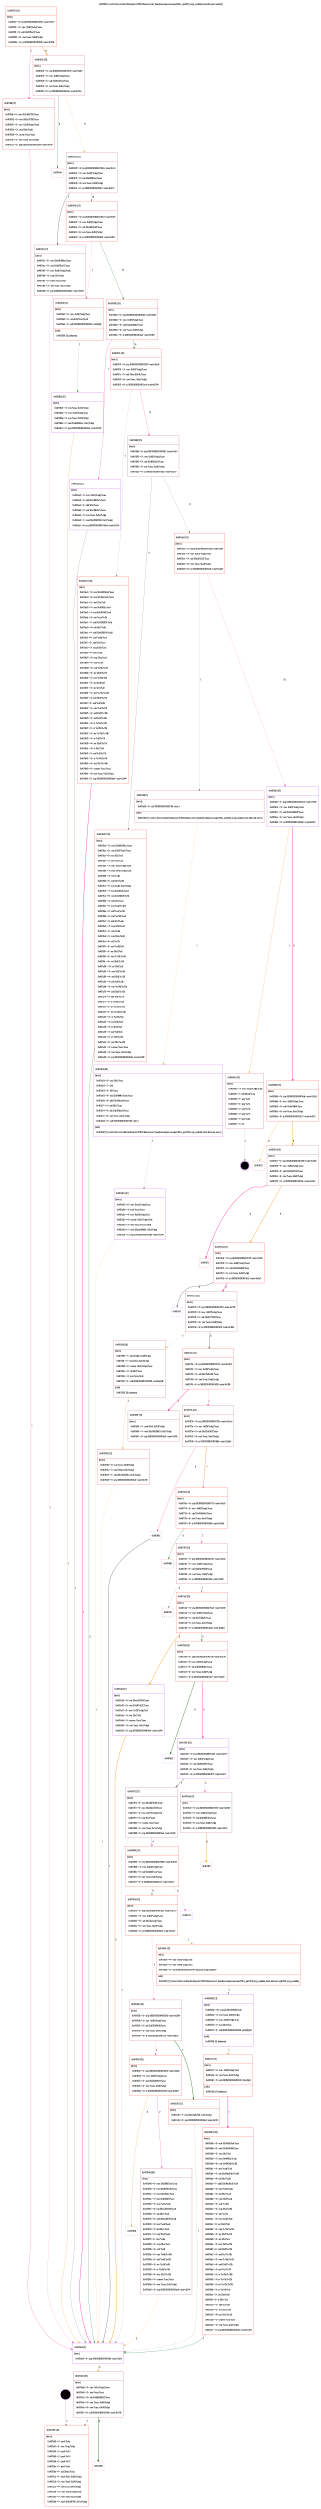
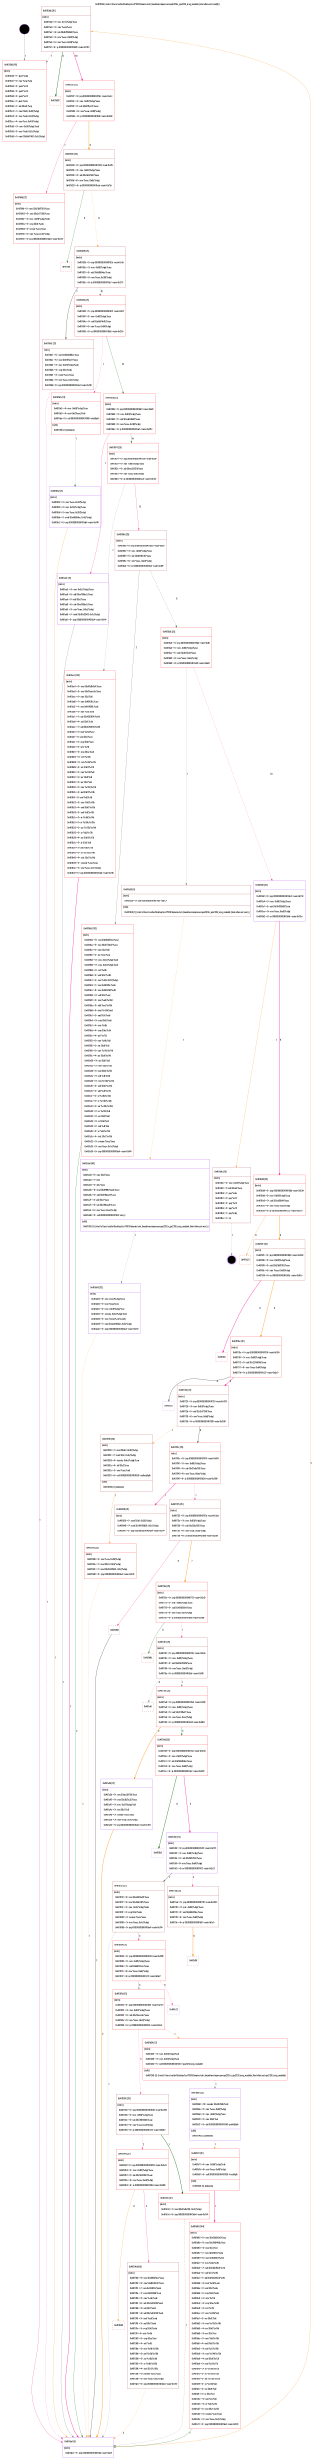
none -> (78, 65)
